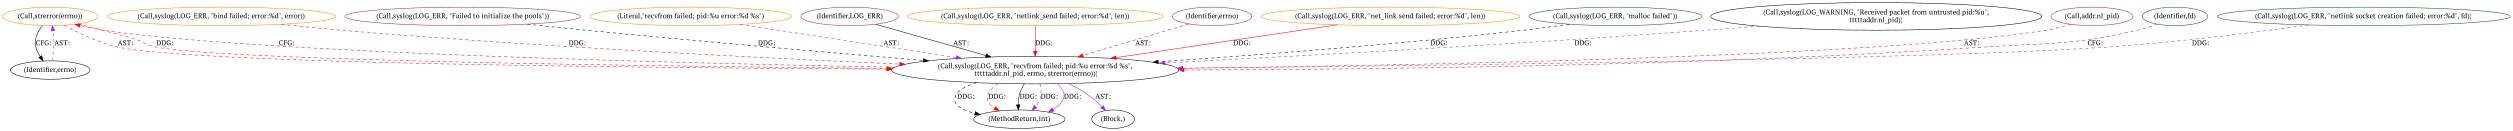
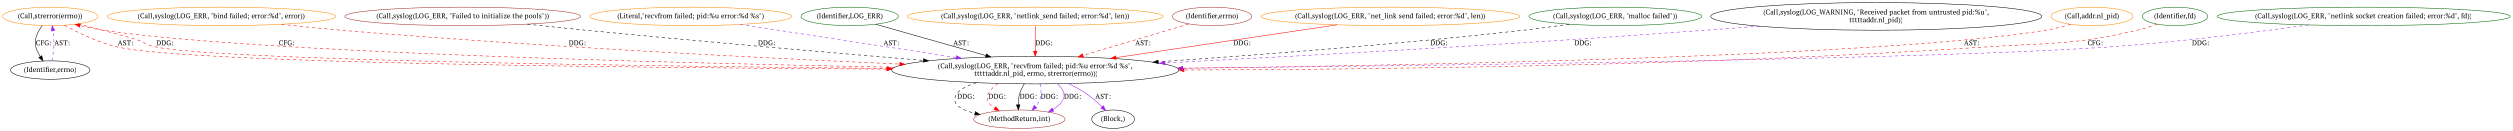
(850, 16) -> (850, 16)
(2092, 16) -> (2092, 16)
(1019, 119) -> (1019, 119)
